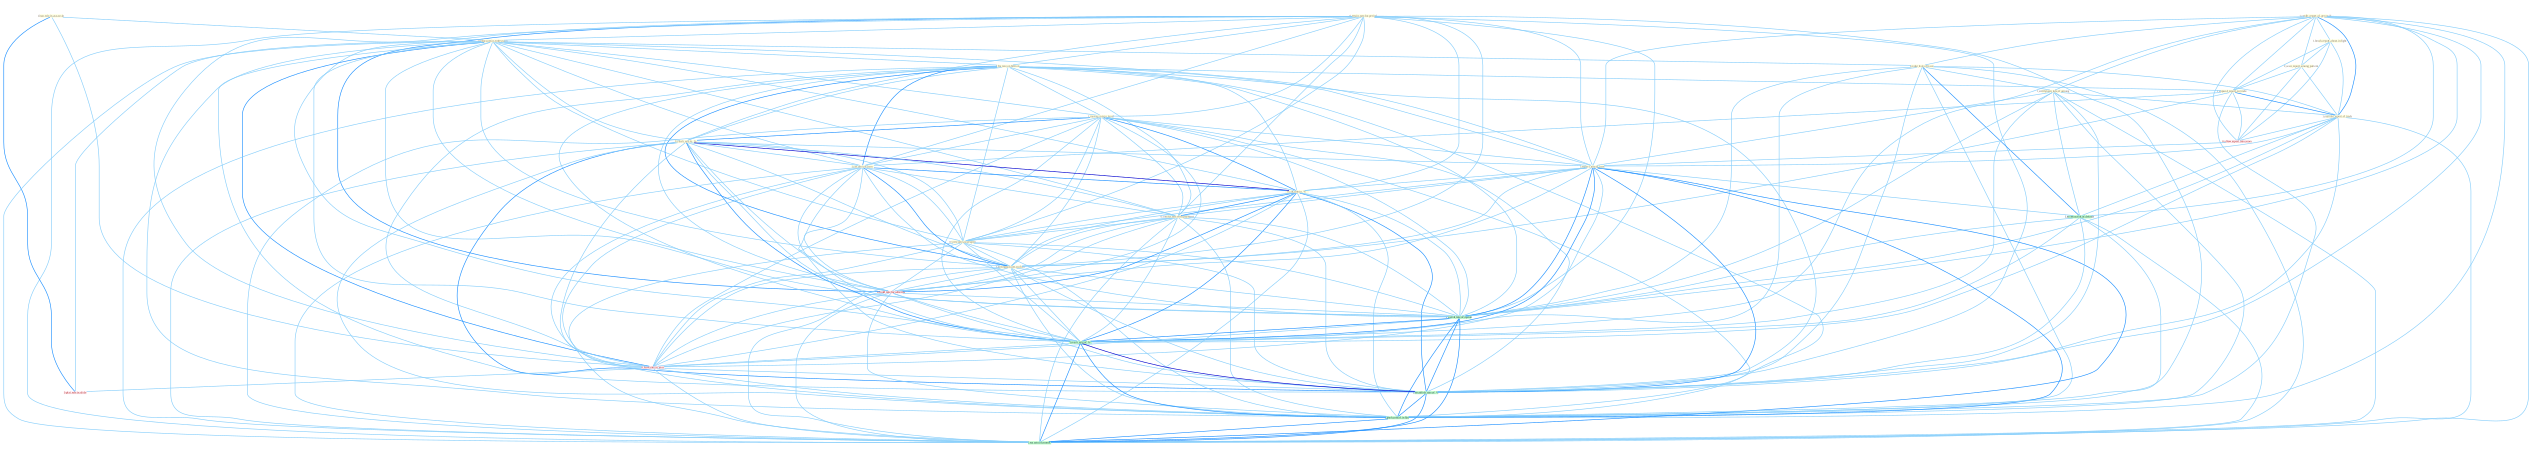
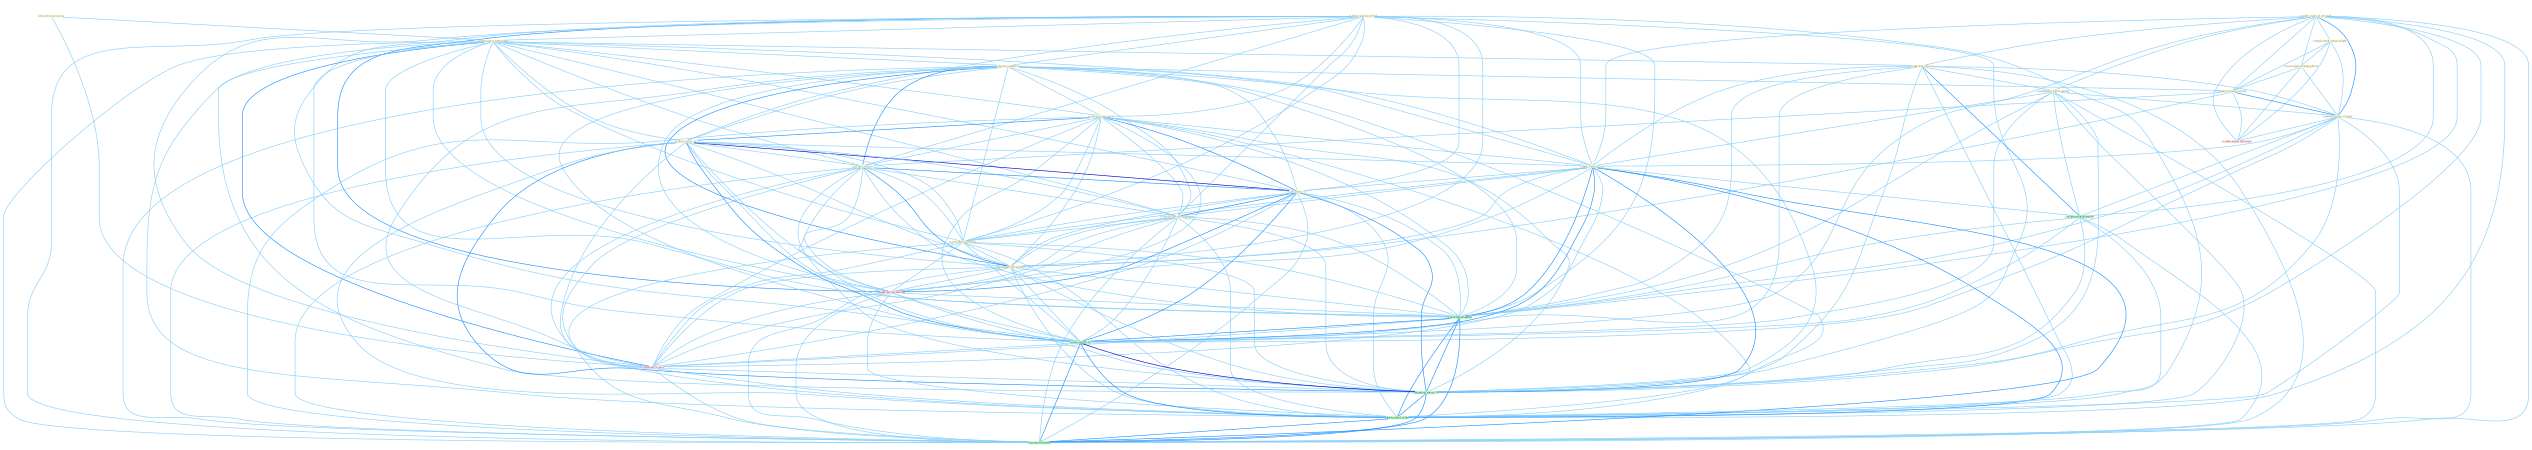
(1868, 156) -> (1734, 87)
(2211, 390) -> (2175, 401)
(75, 393) -> none
